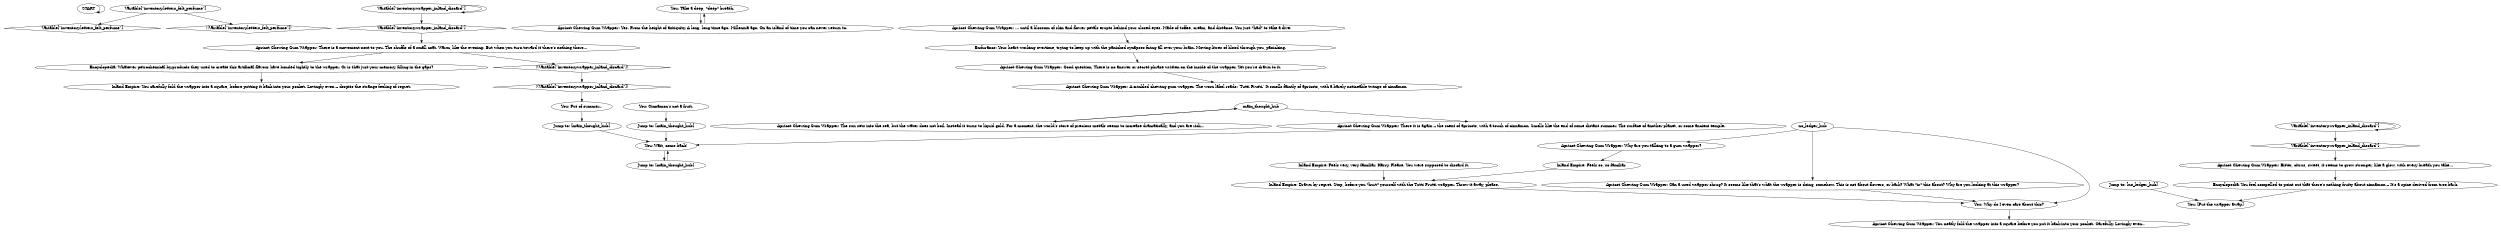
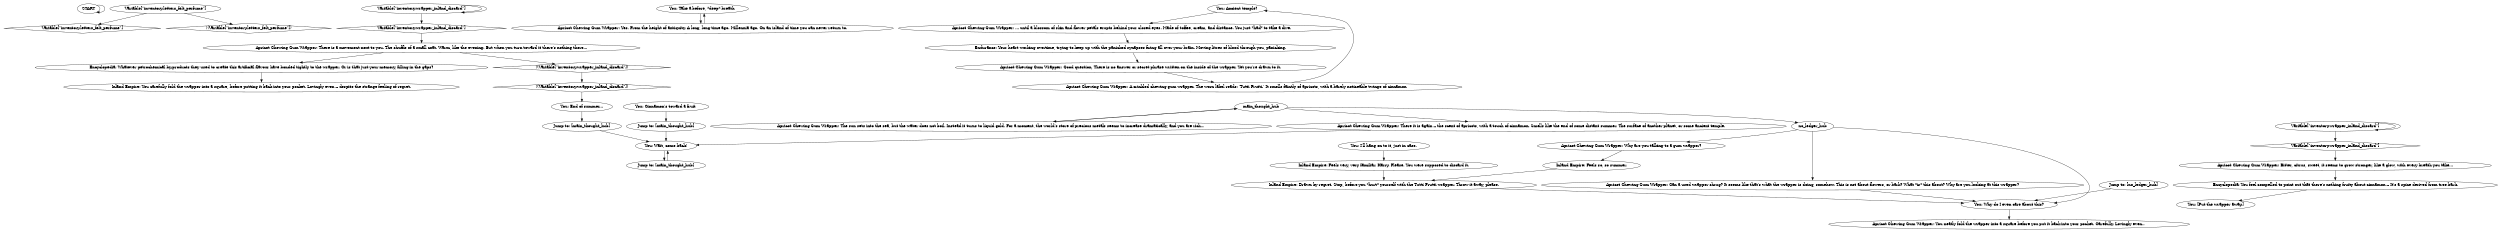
(702, 9) -> (702, 9)
none -> (1237, 9)
(582, 107) -> (582, 107)
(666, 107) -> (666, 107)
none -> (1541, 111)
none -> (1384, 146)
(1592, 166) -> (1592, 166)
(2173, 195) -> (2074, 194)
